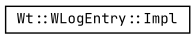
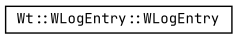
(98, 20) -> (119, 20)
